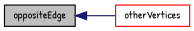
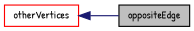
(101, 16) -> (105, 16)
